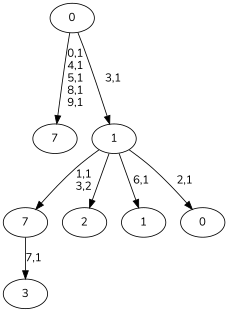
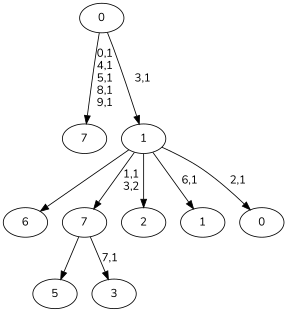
none -> (25, 222)
none -> (55, 294)
